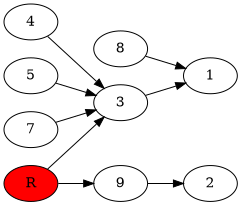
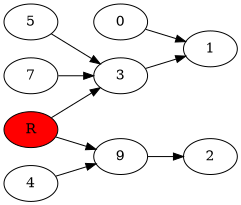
(121, 49) -> (121, 22)
(72, 59) -> (71, 171)
